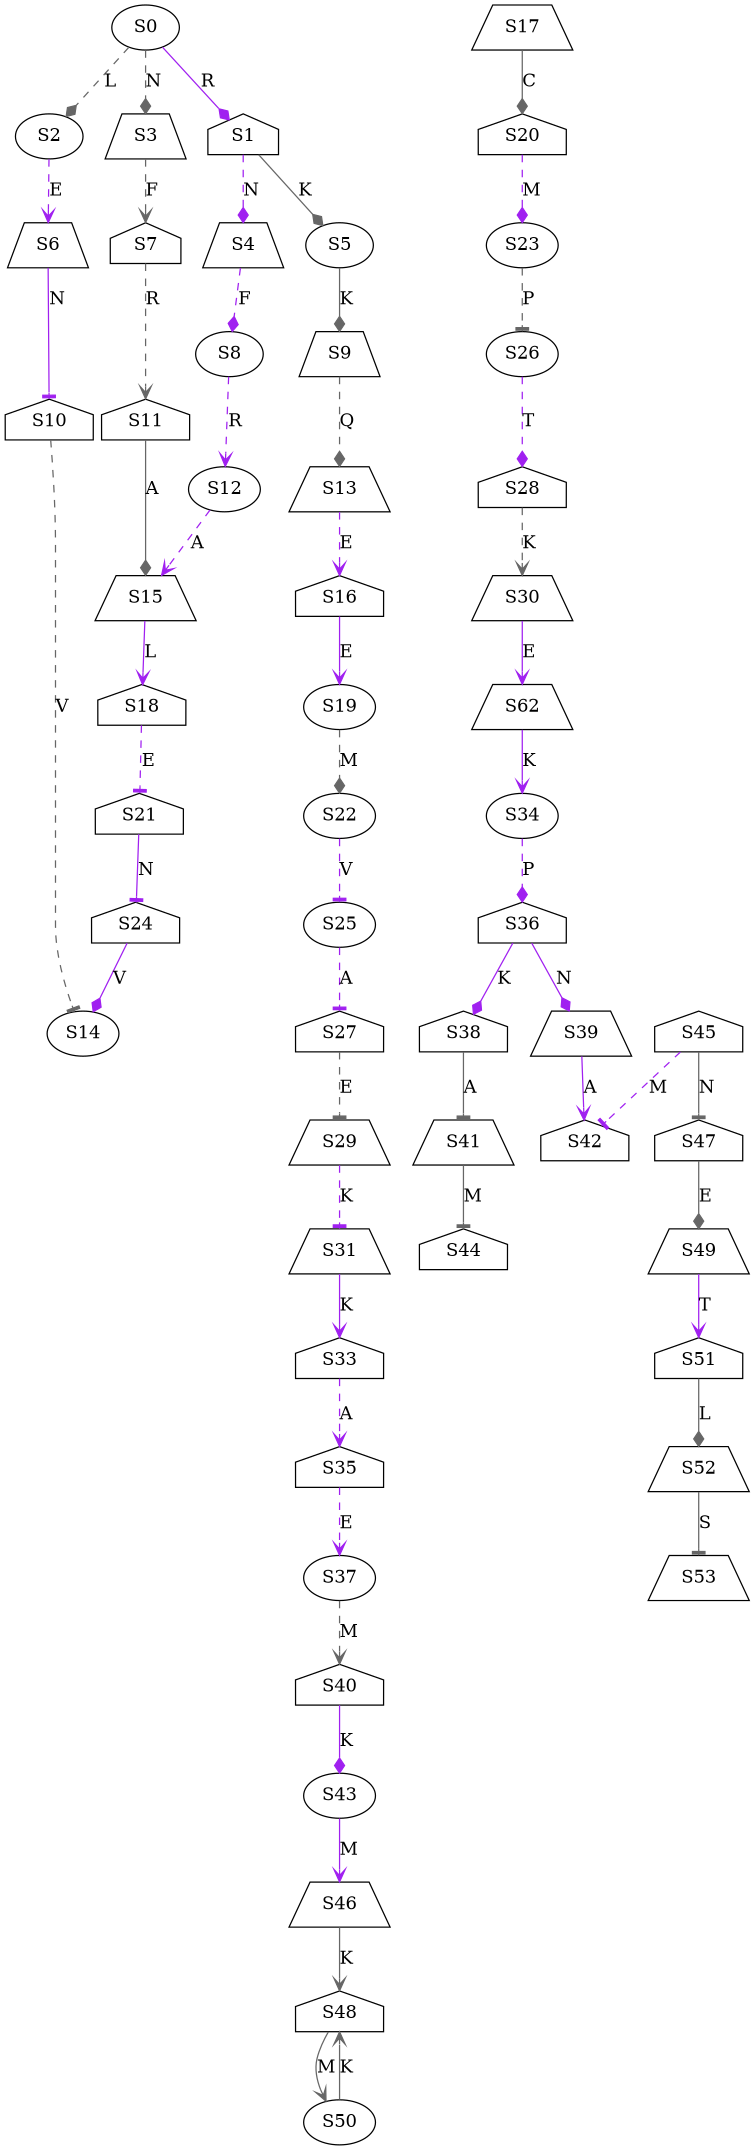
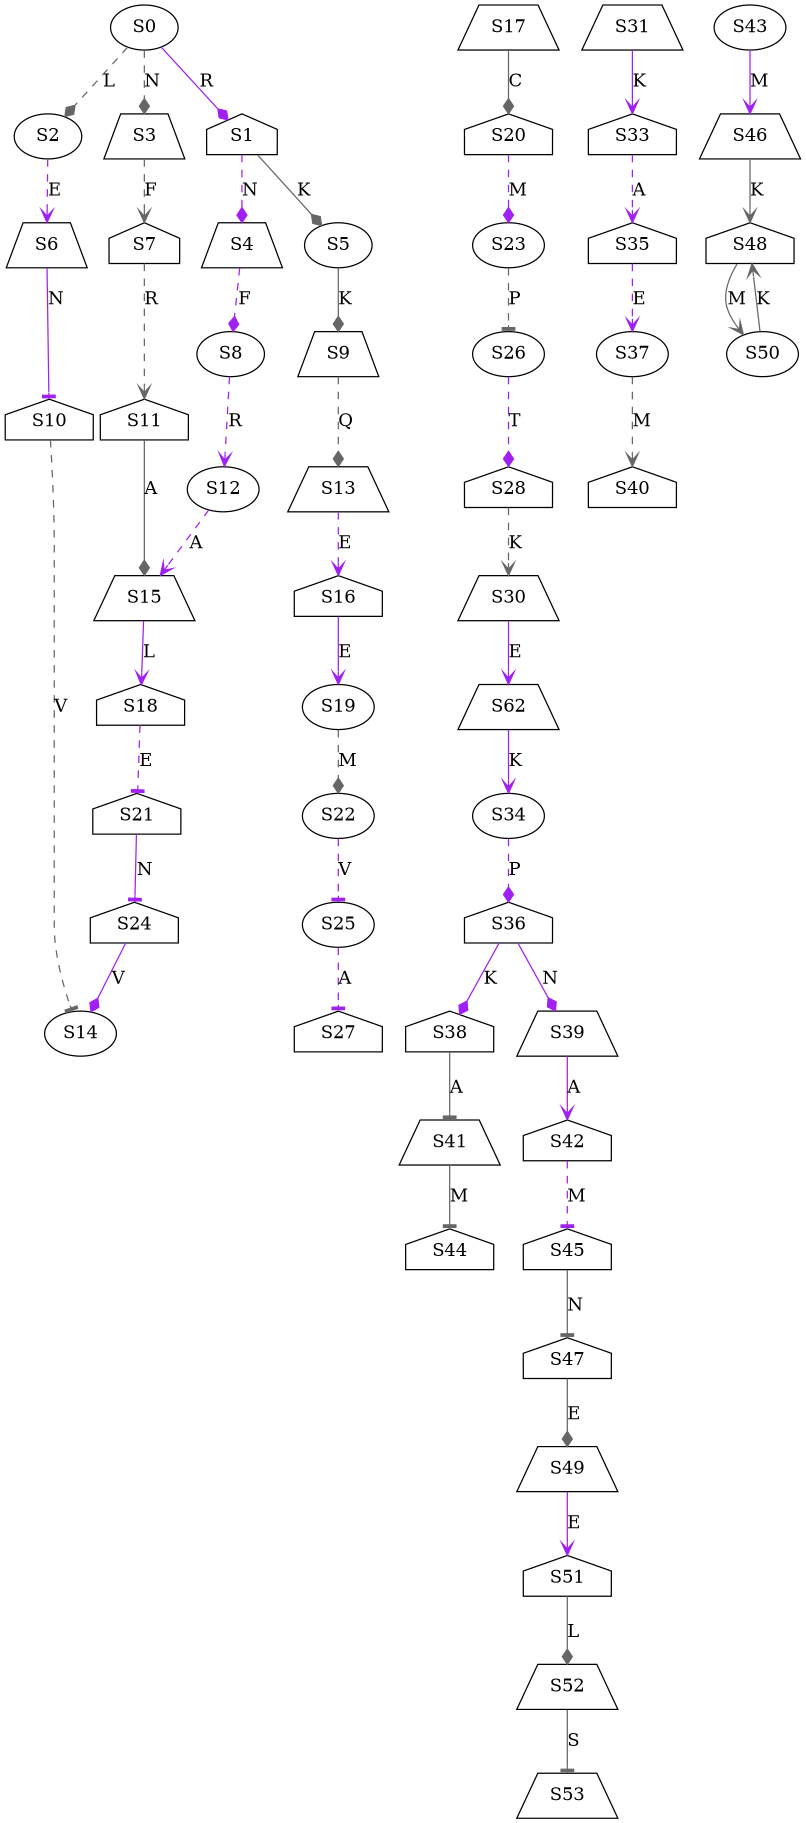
(643, 1087) -> (567, 1192)
(340, 1143) -> none
(705, 1306) -> (574, 1524)
(340, 1731) -> none
